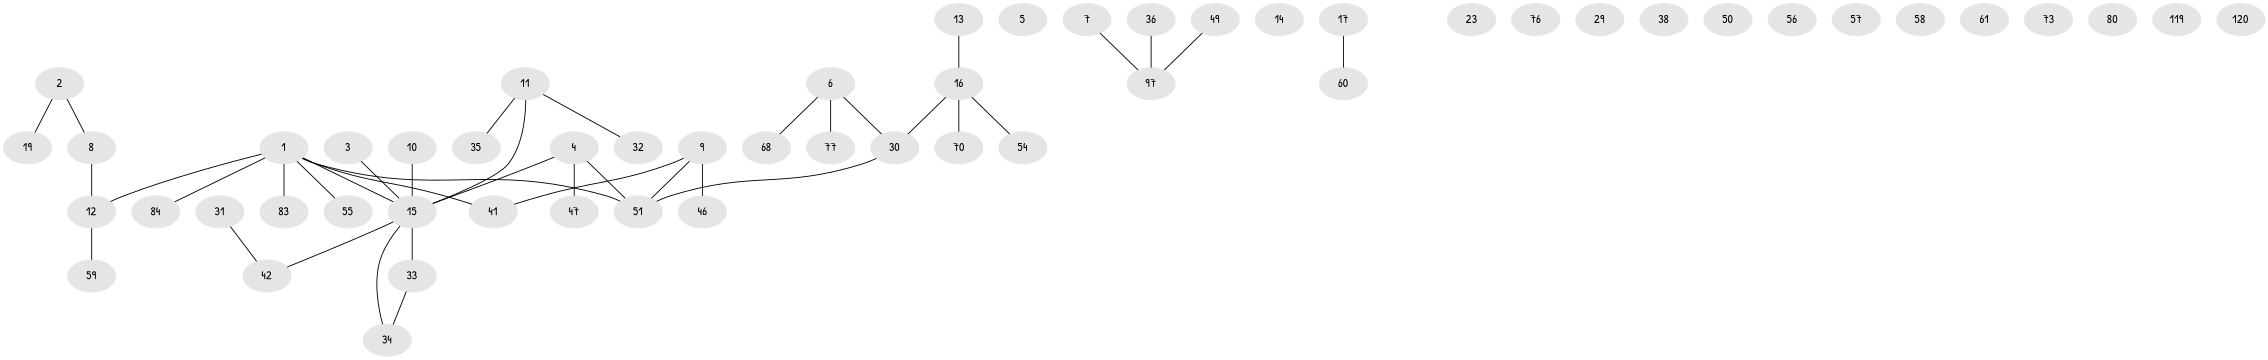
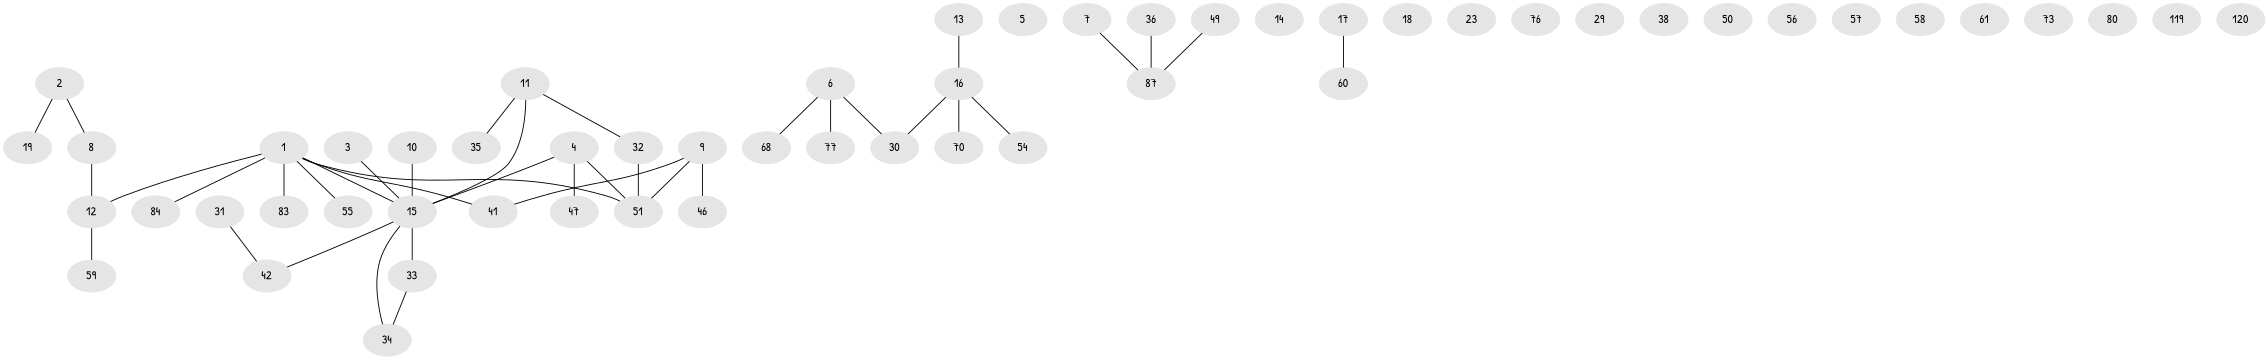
none -> (1408, 20)
(1151, 84) -> (1151, 84)
(767, 180) -> (638, 180)
